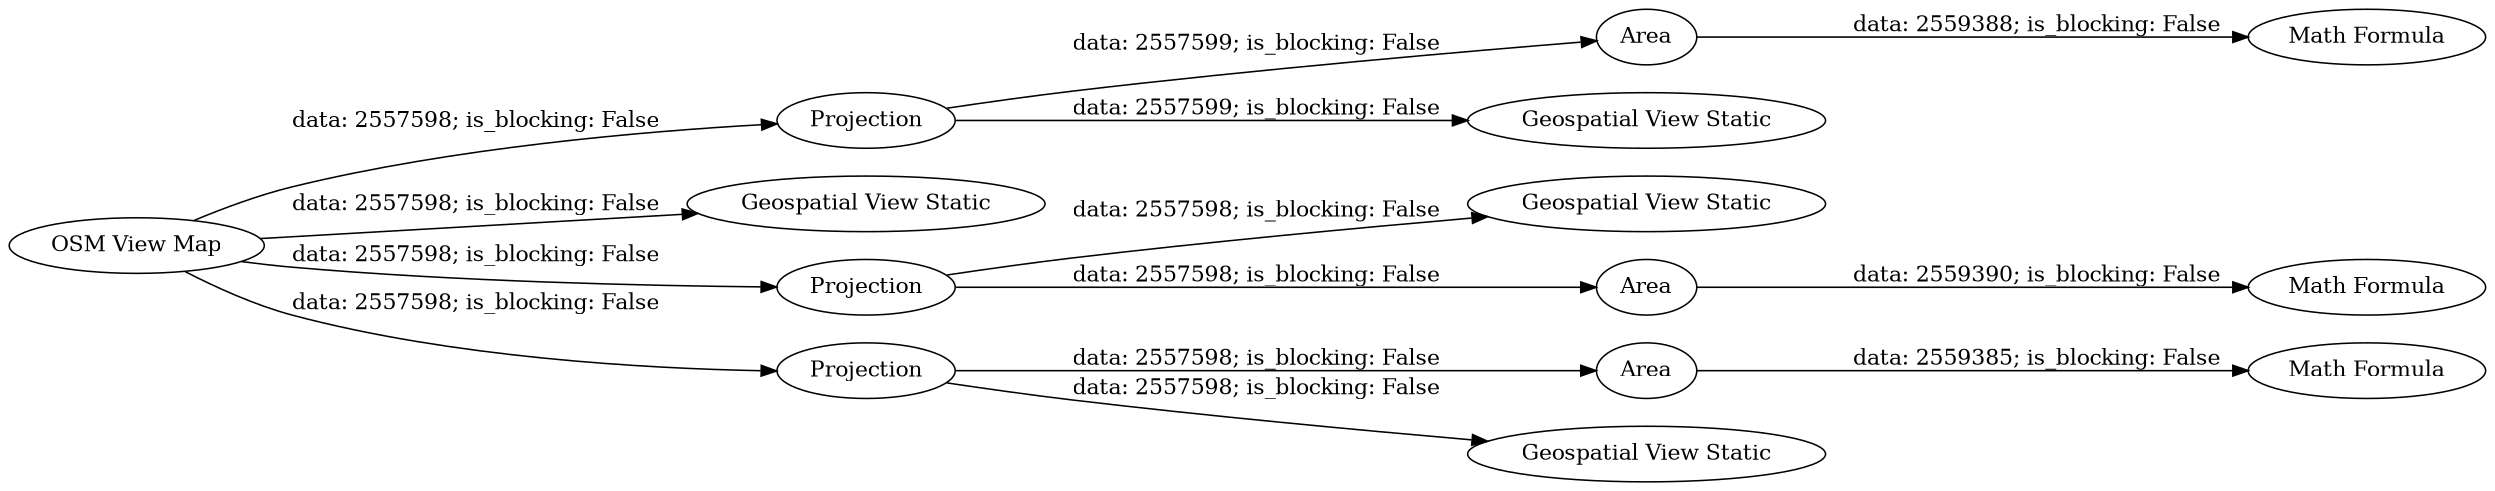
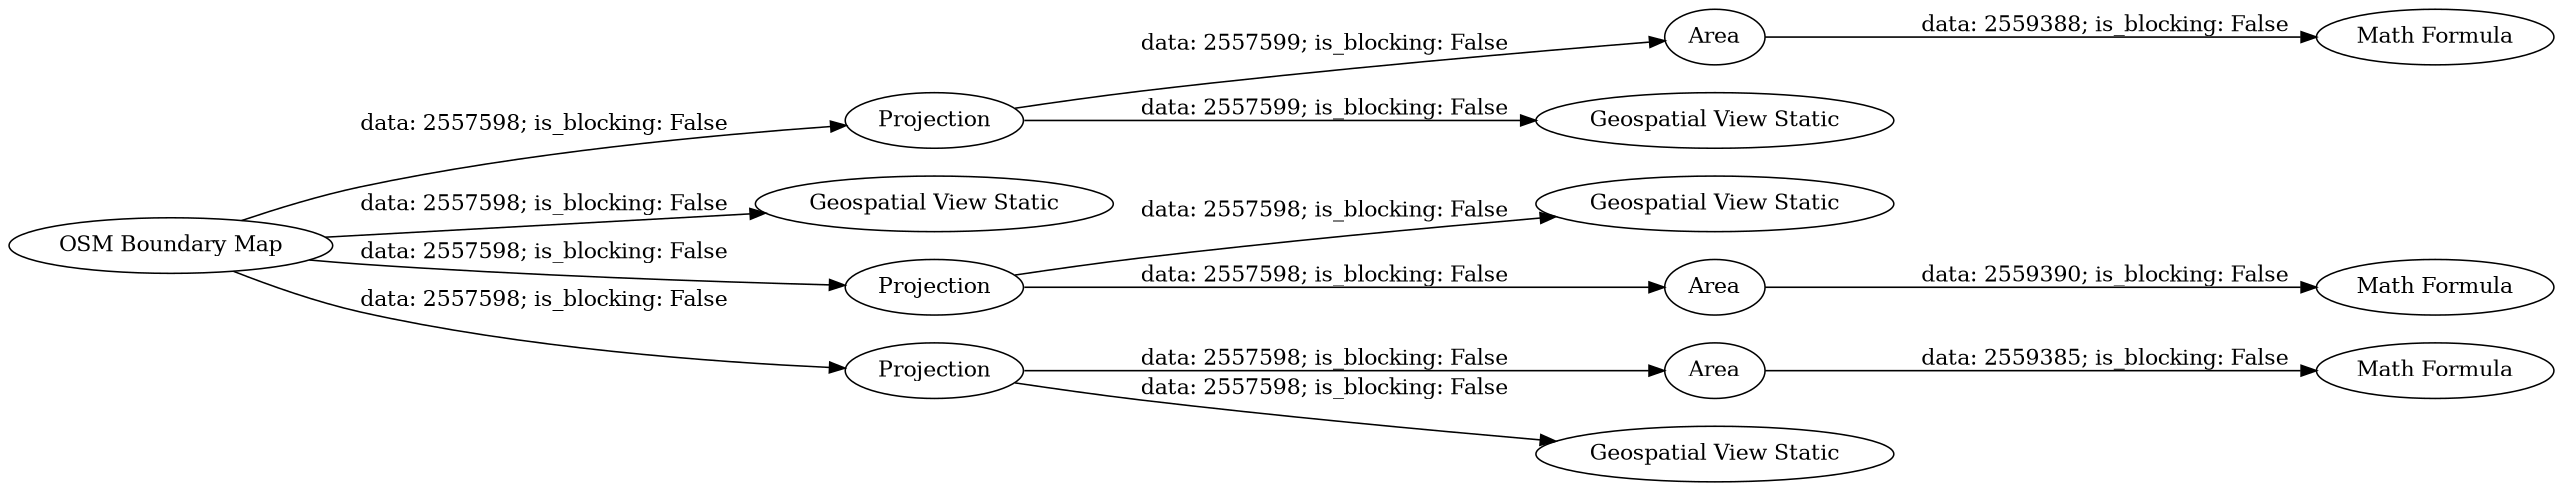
(137, 246) -> (171, 246)
